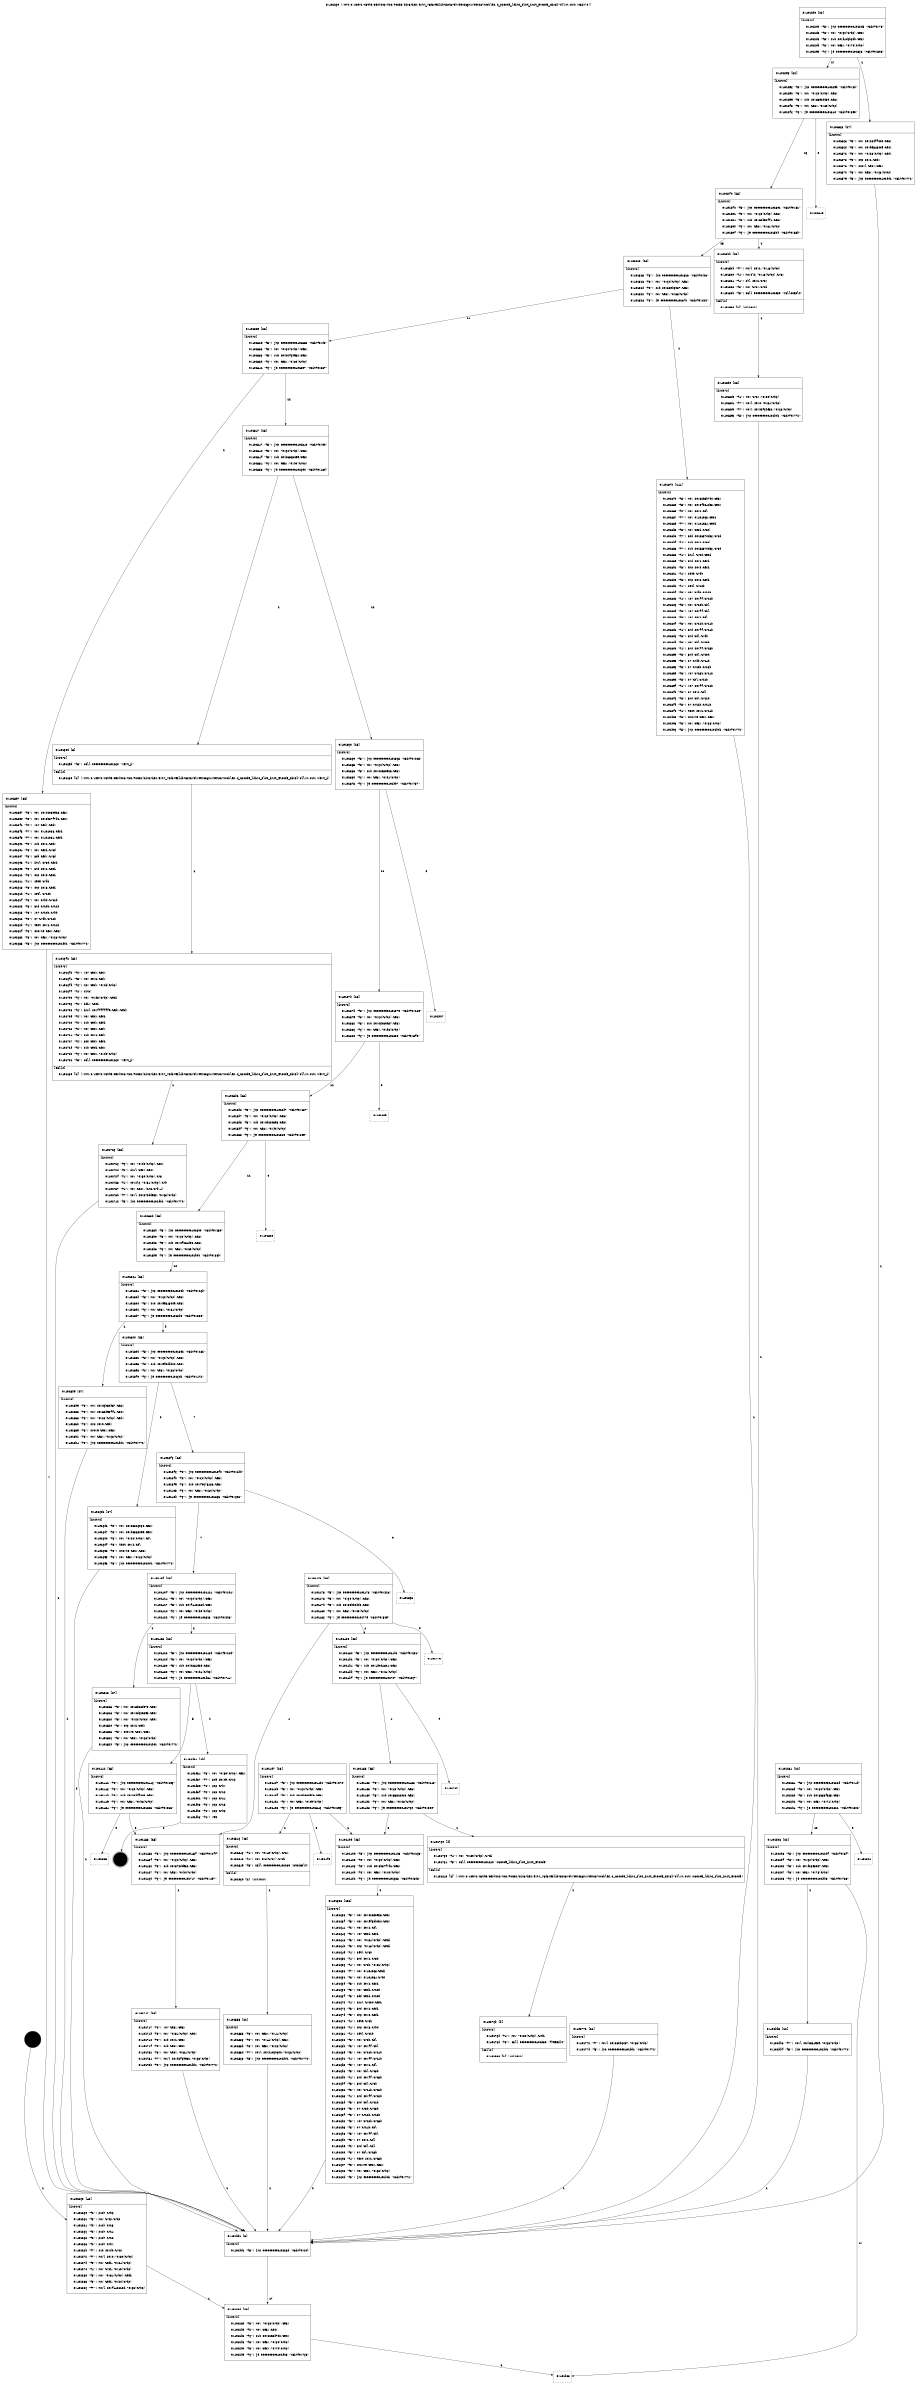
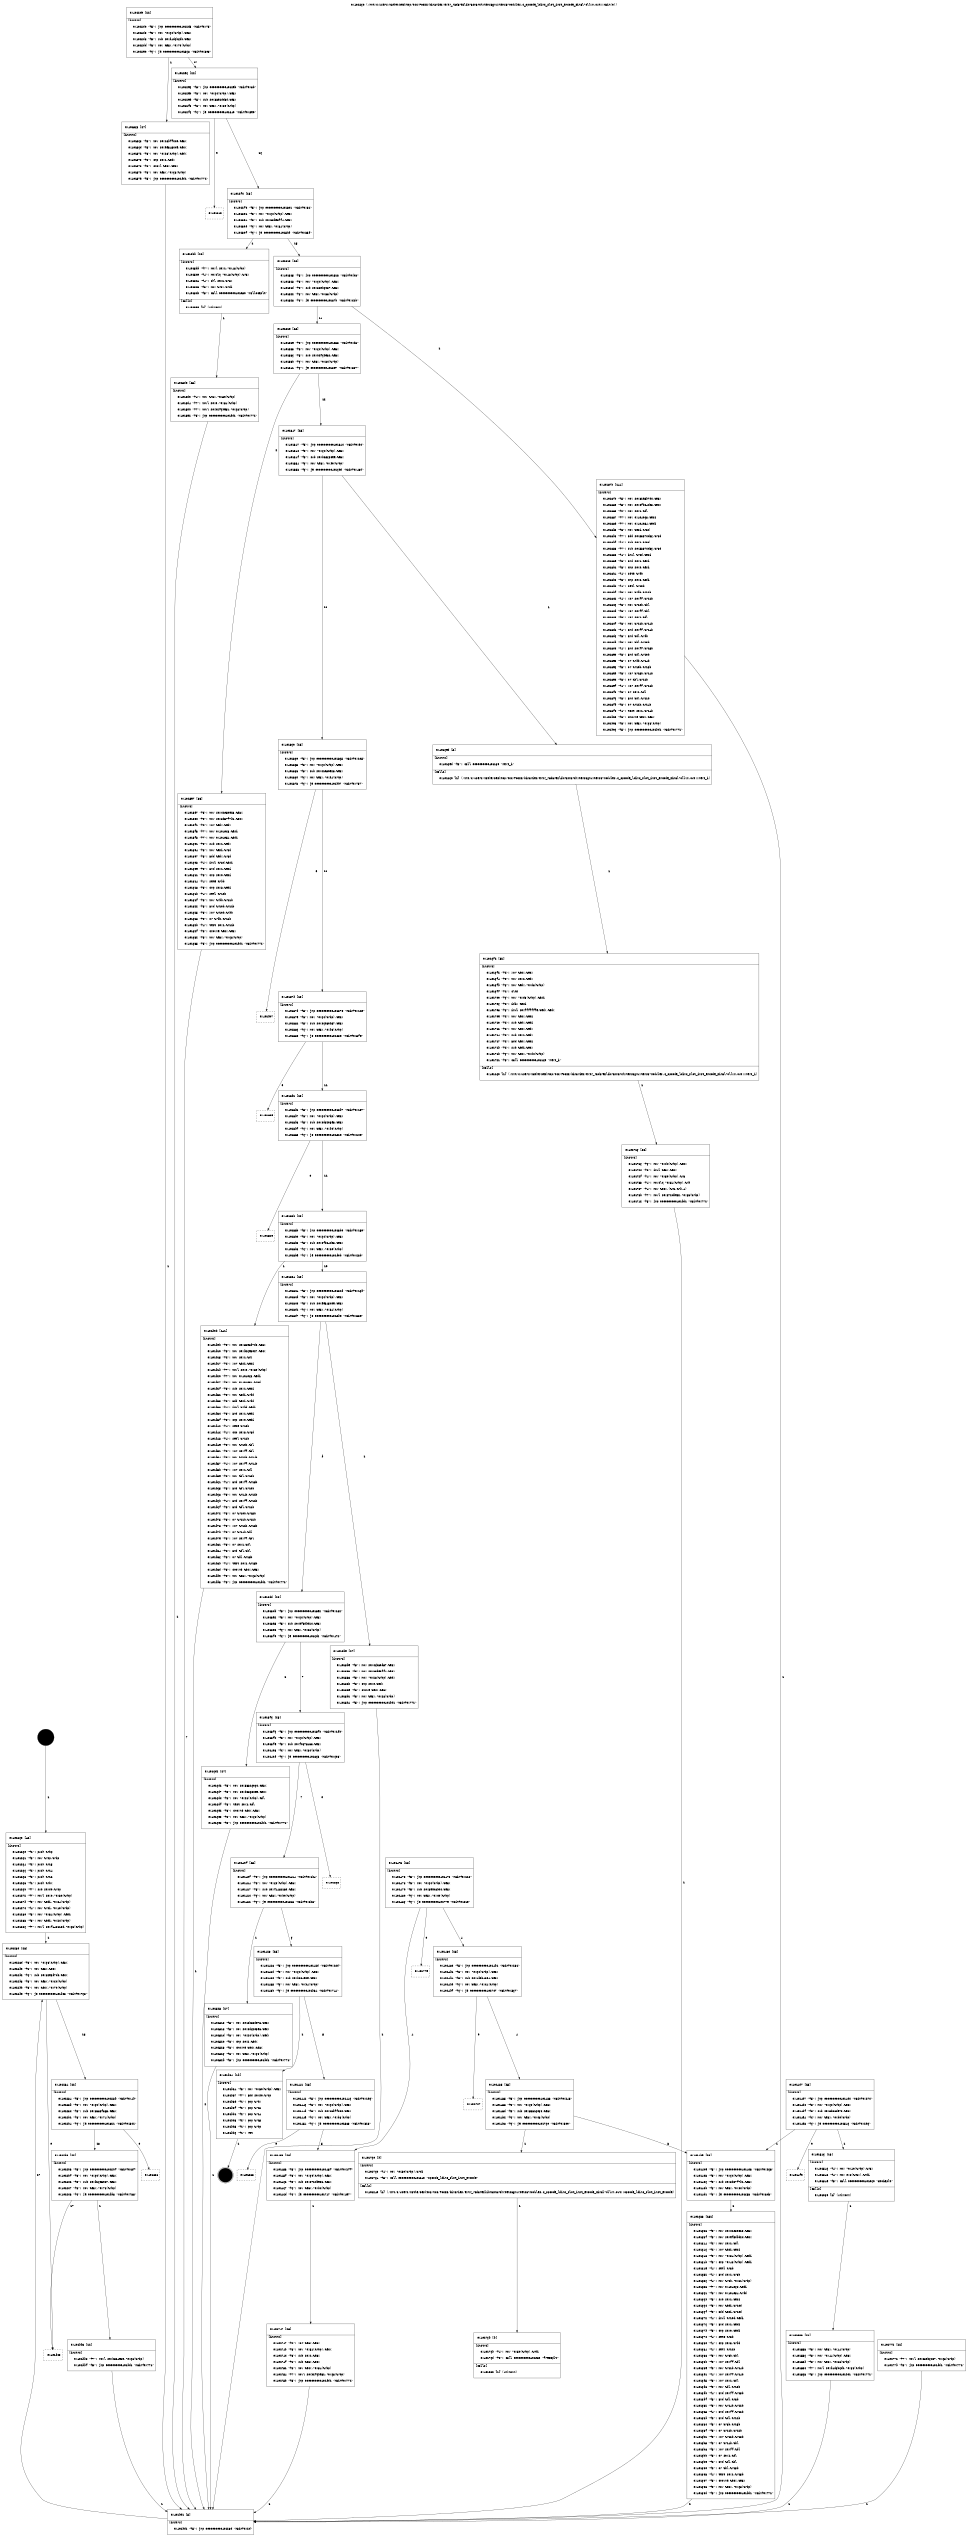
none -> (245, 1457)
none -> (70, 2039)
